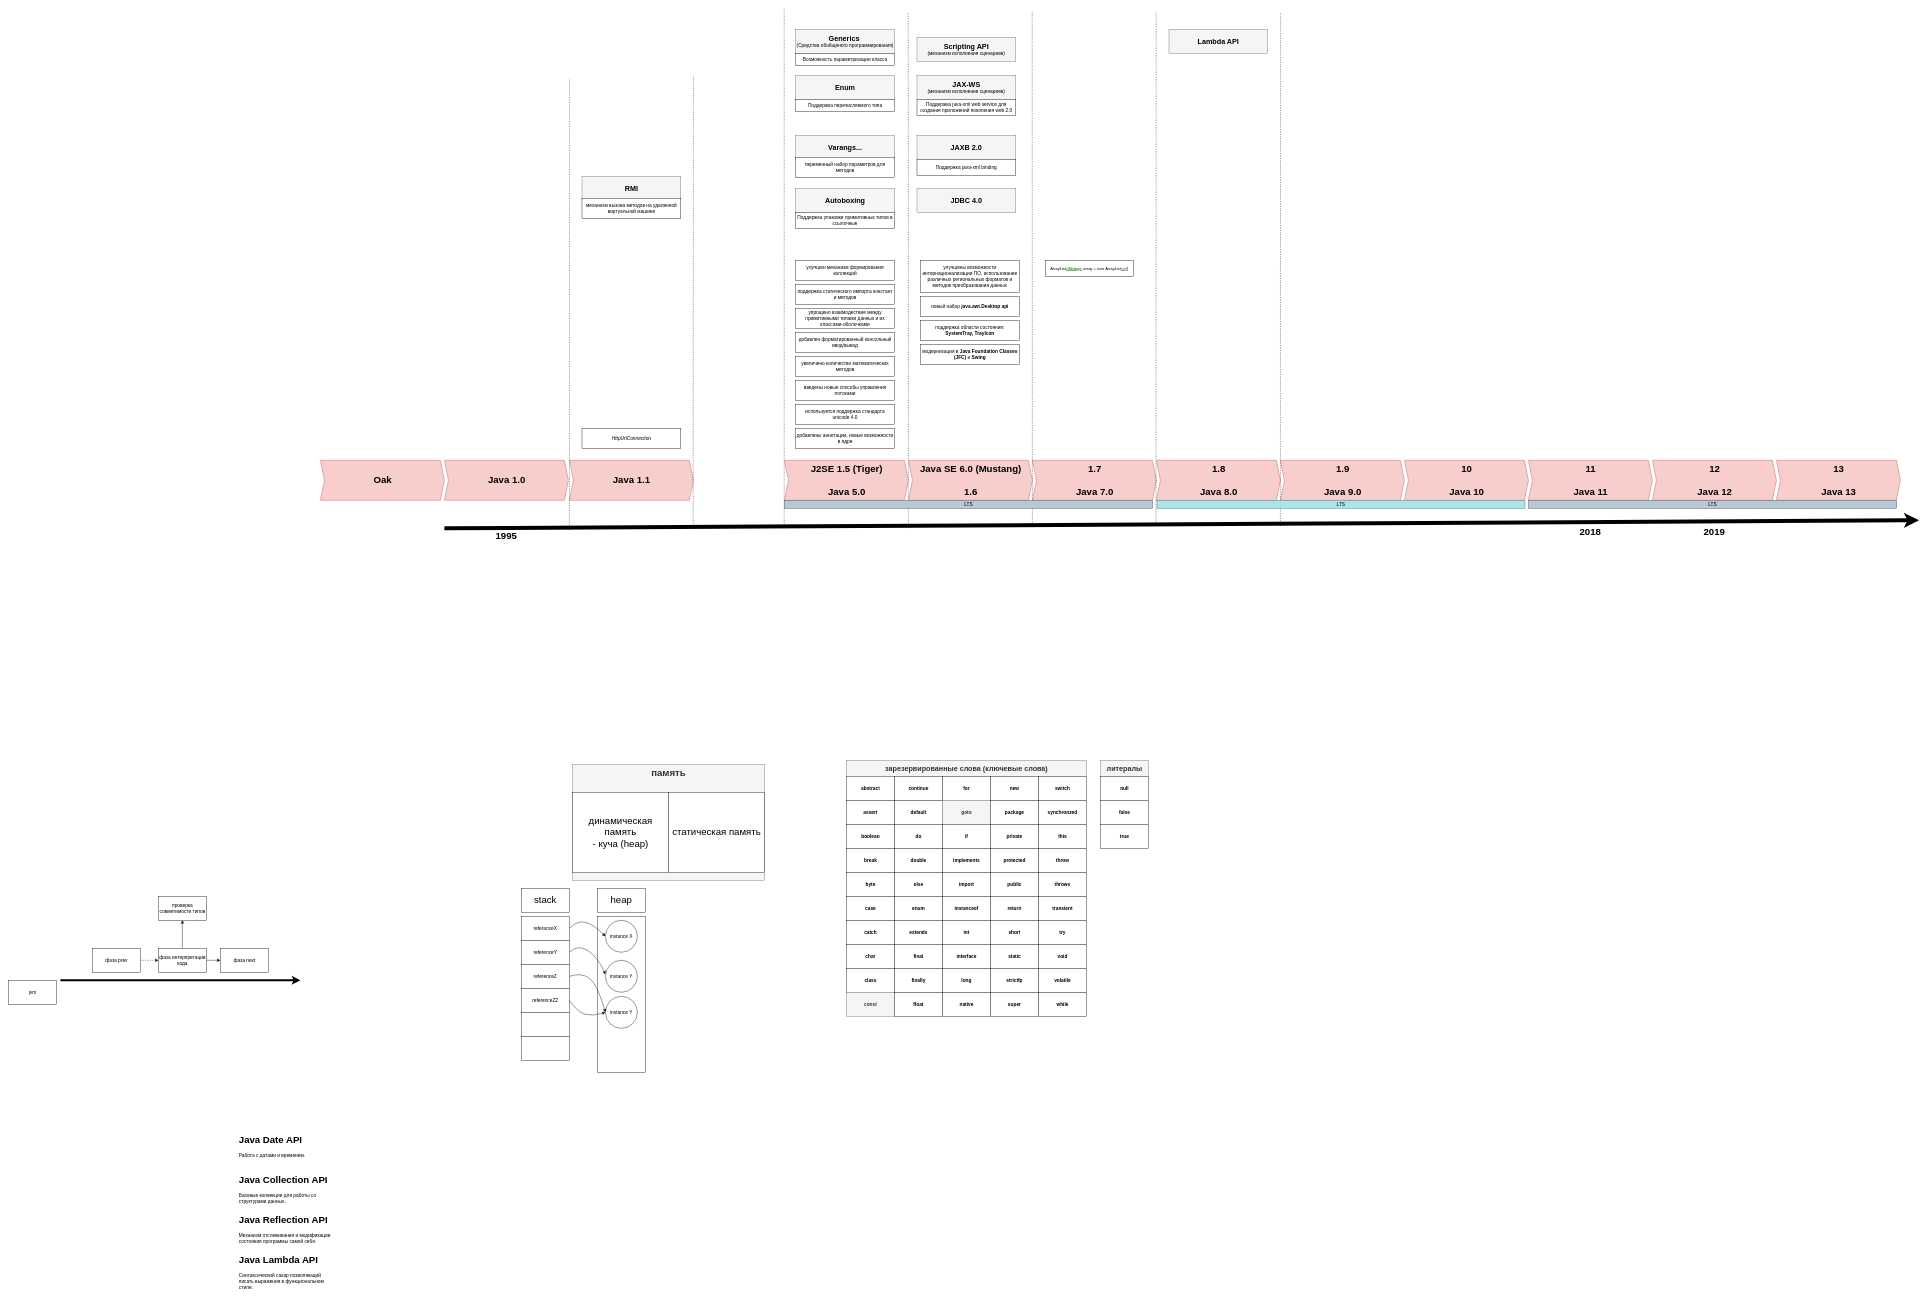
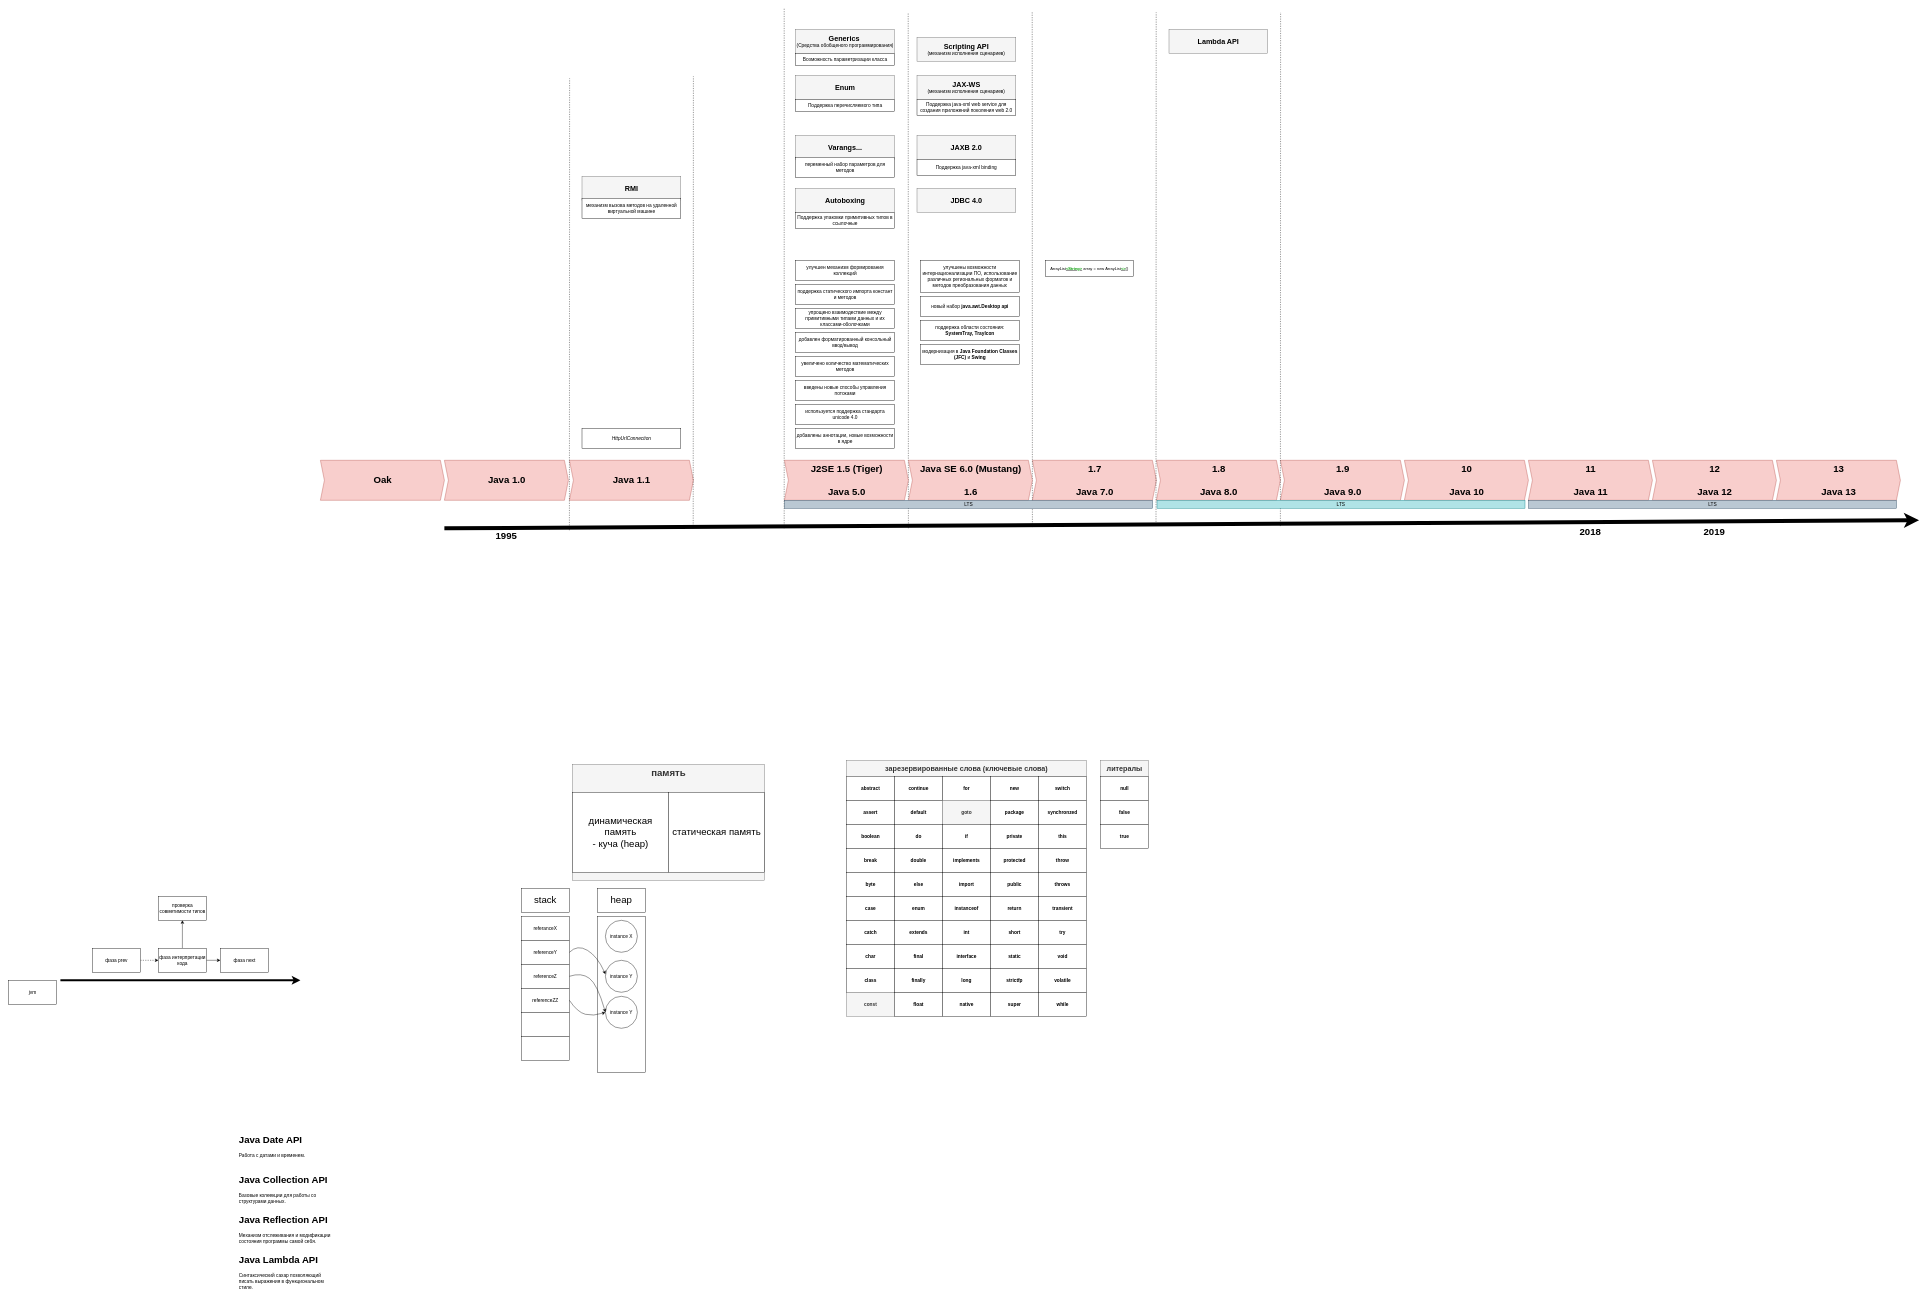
(602, 932) -> none
